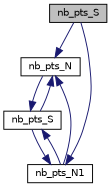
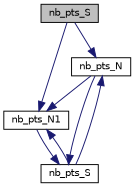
(71, 124) -> (73, 90)
